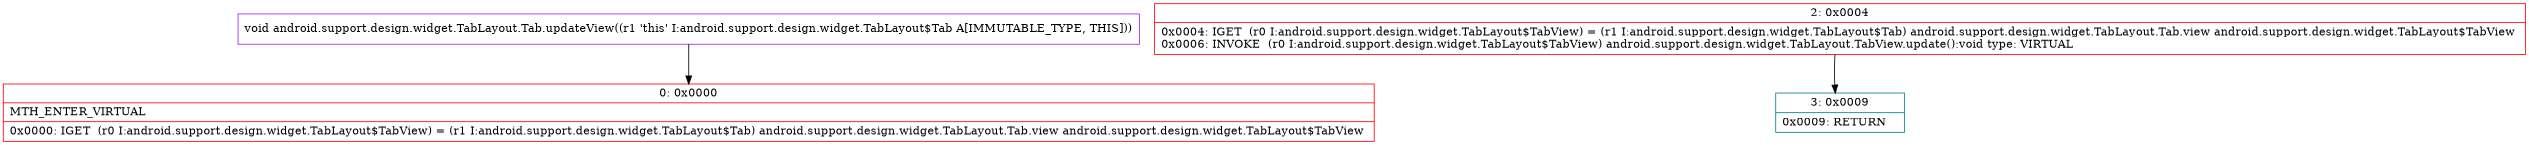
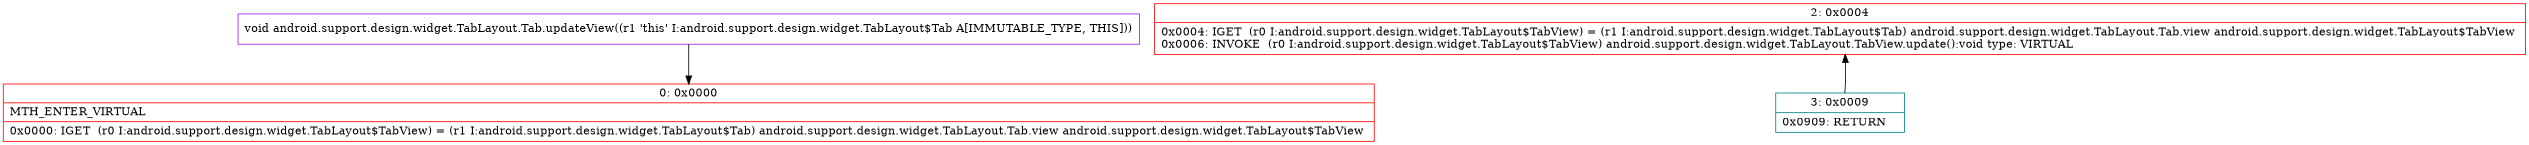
(1835, 70) -> (1846, 78)
(1840, 122) -> (1840, 122)
